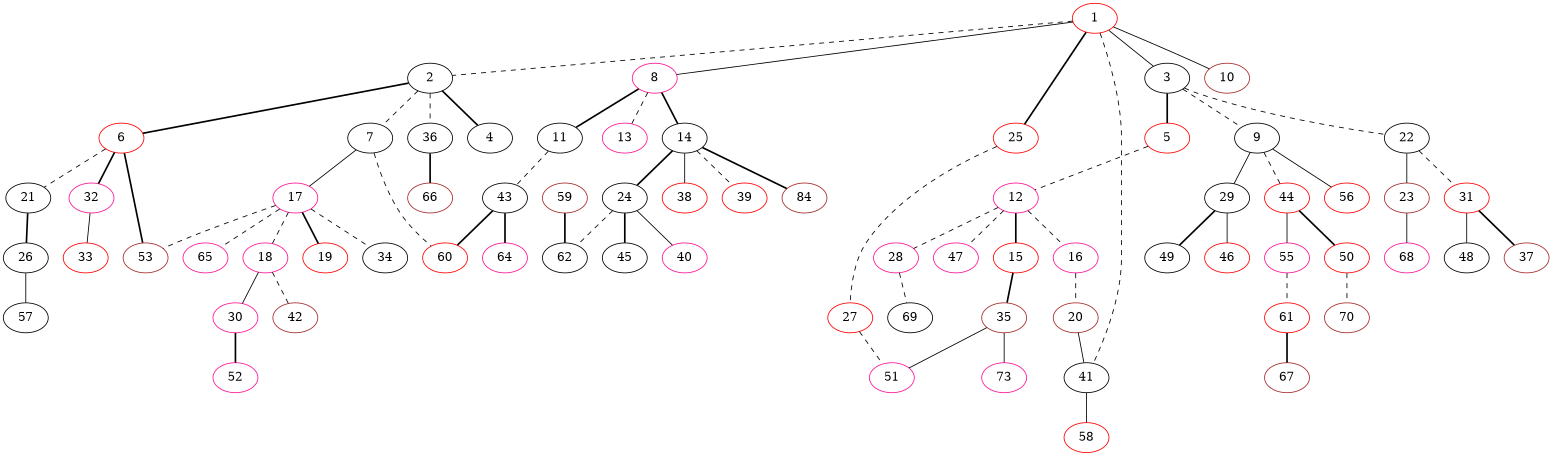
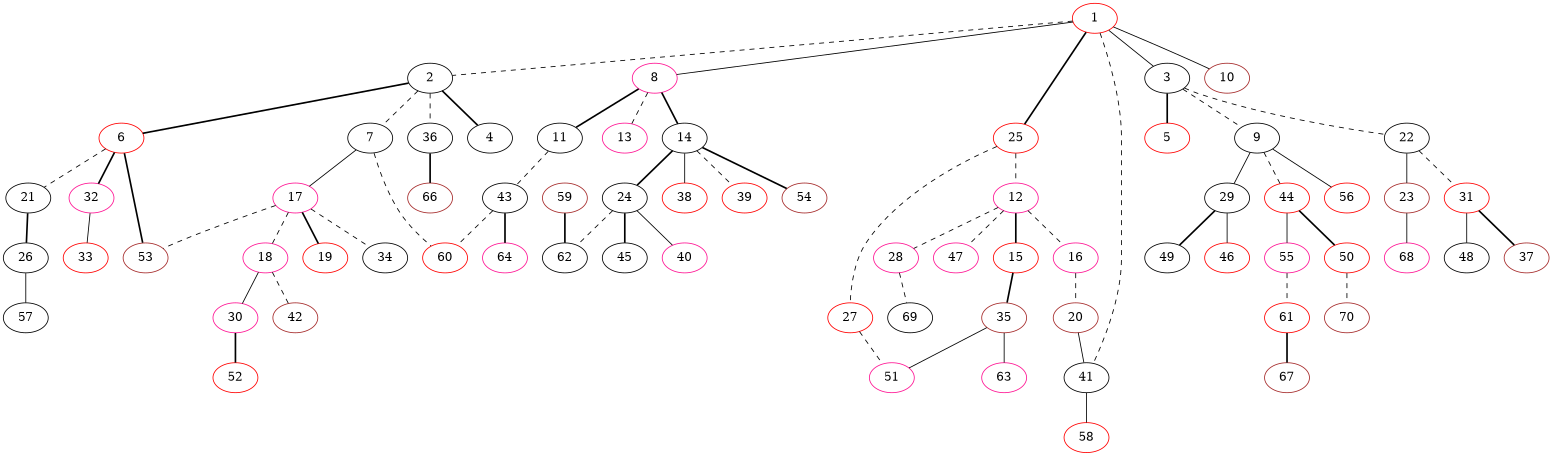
(1091, 168) -> (1016, 168)
(804, 198) -> (804, 198)
(475, 228) -> (475, 228)
(205, 258) -> none
(235, 378) -> (235, 378)
(1004, 378) -> (1004, 378)
